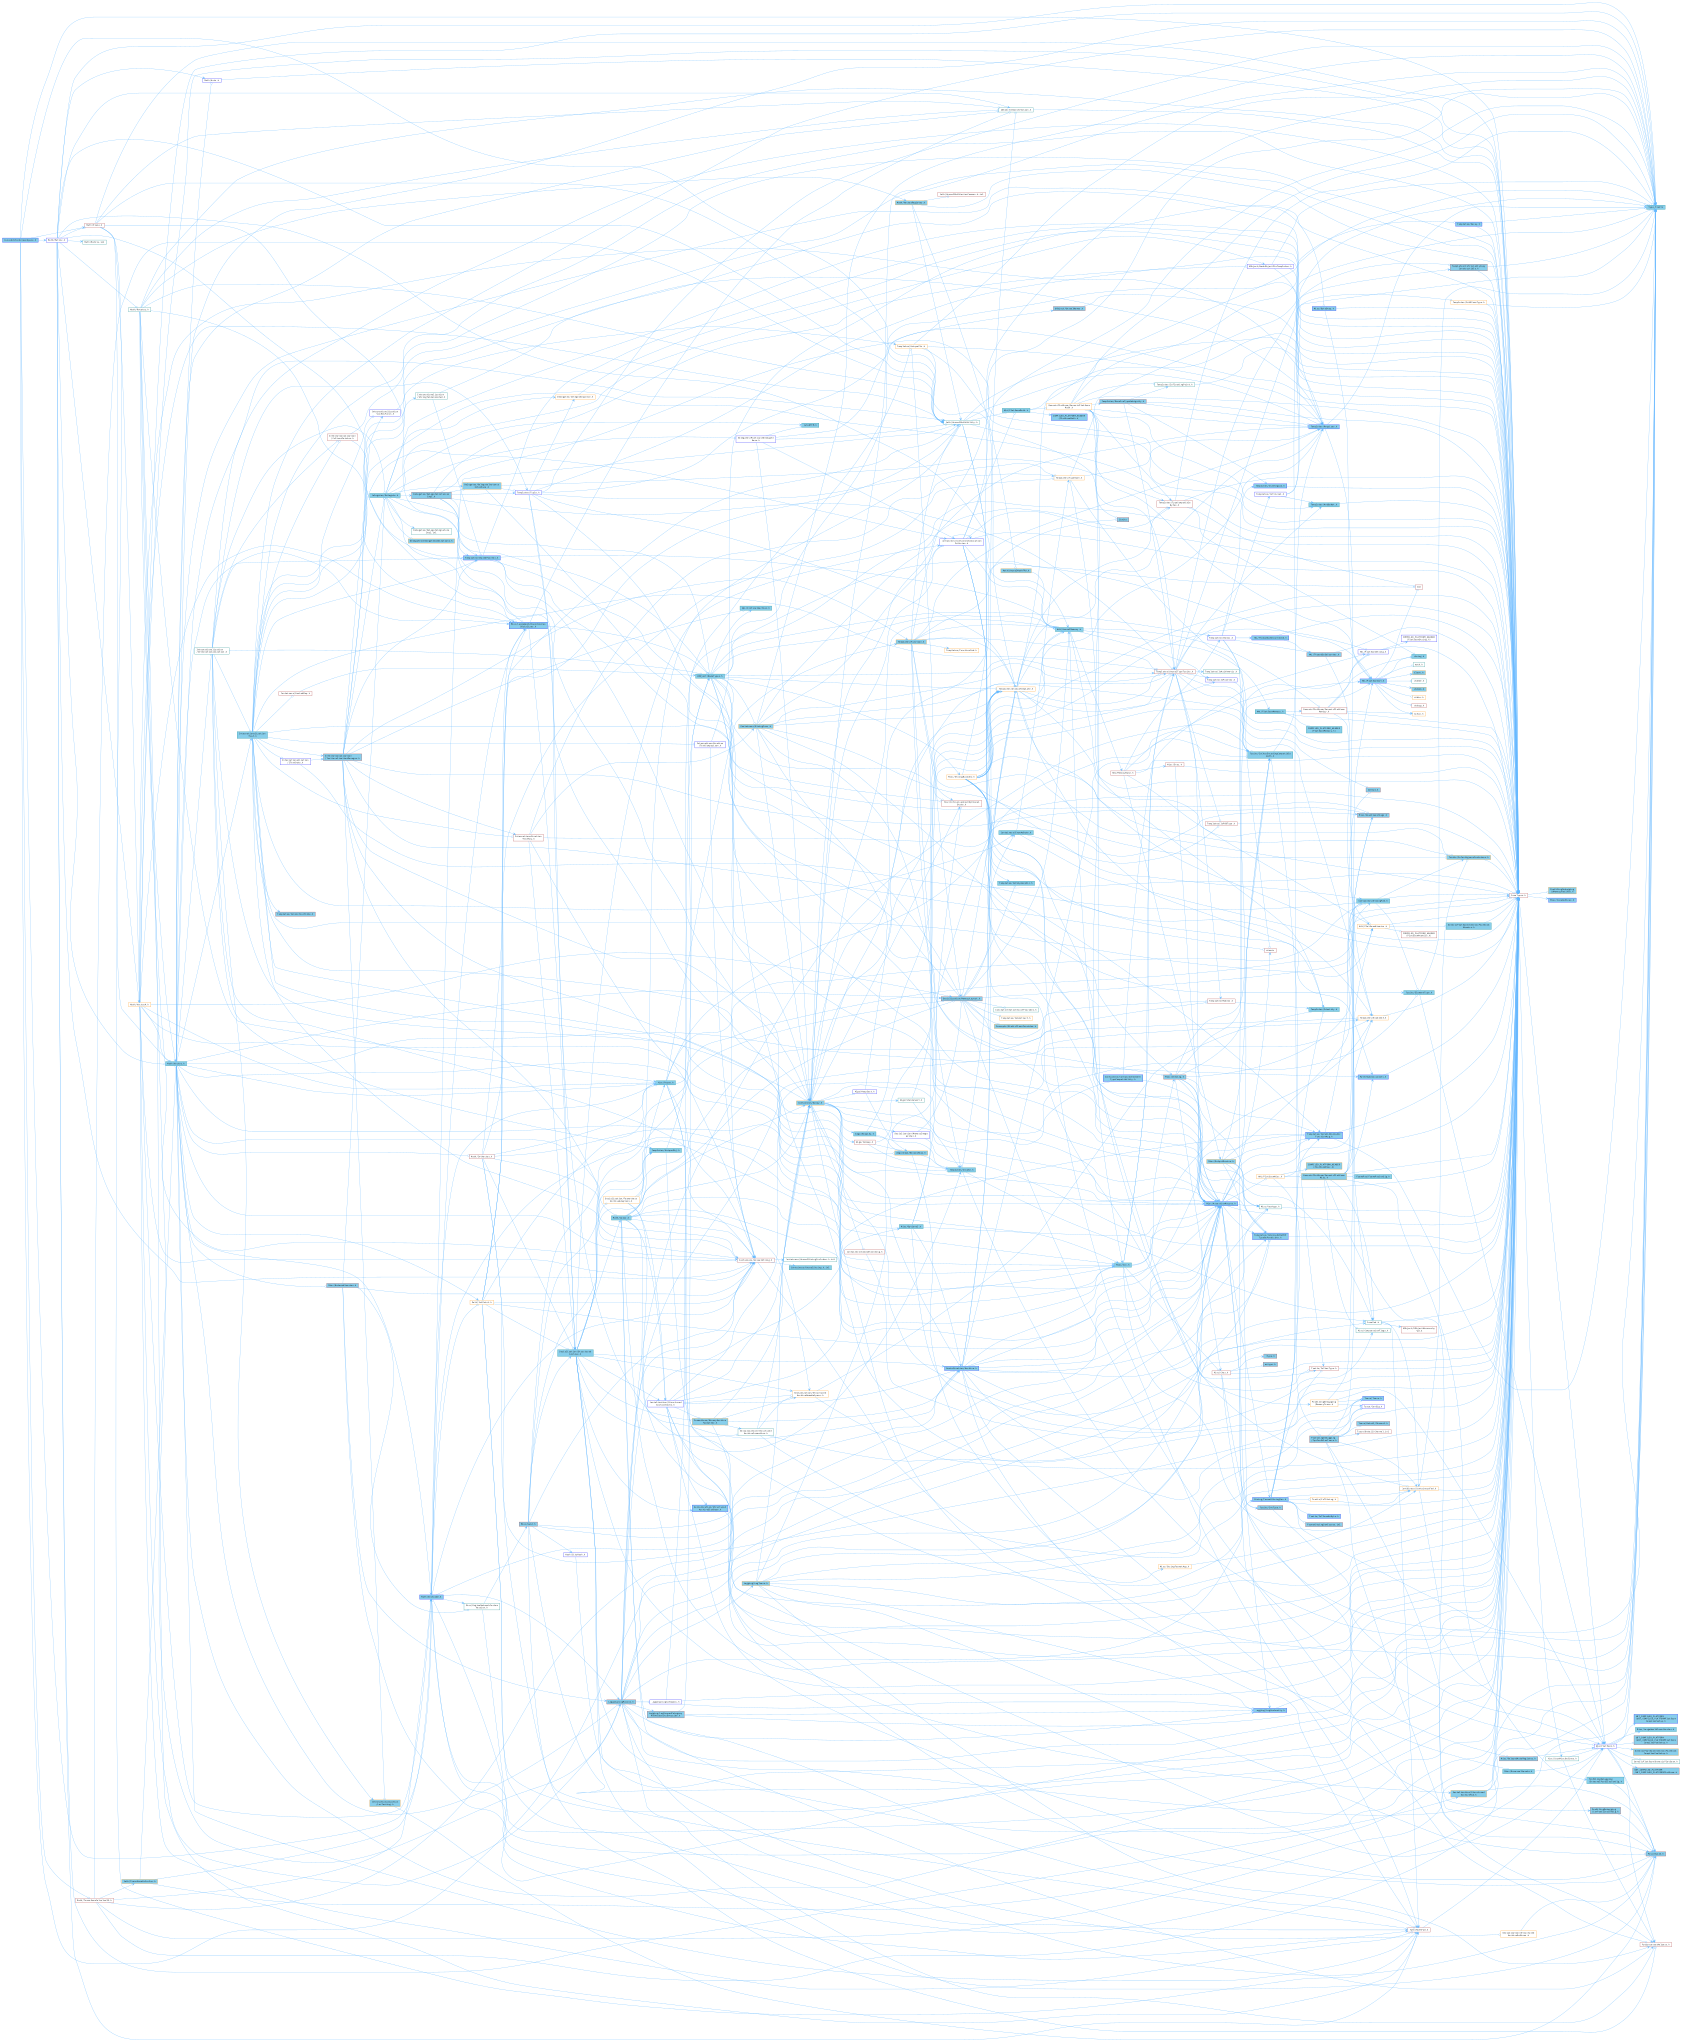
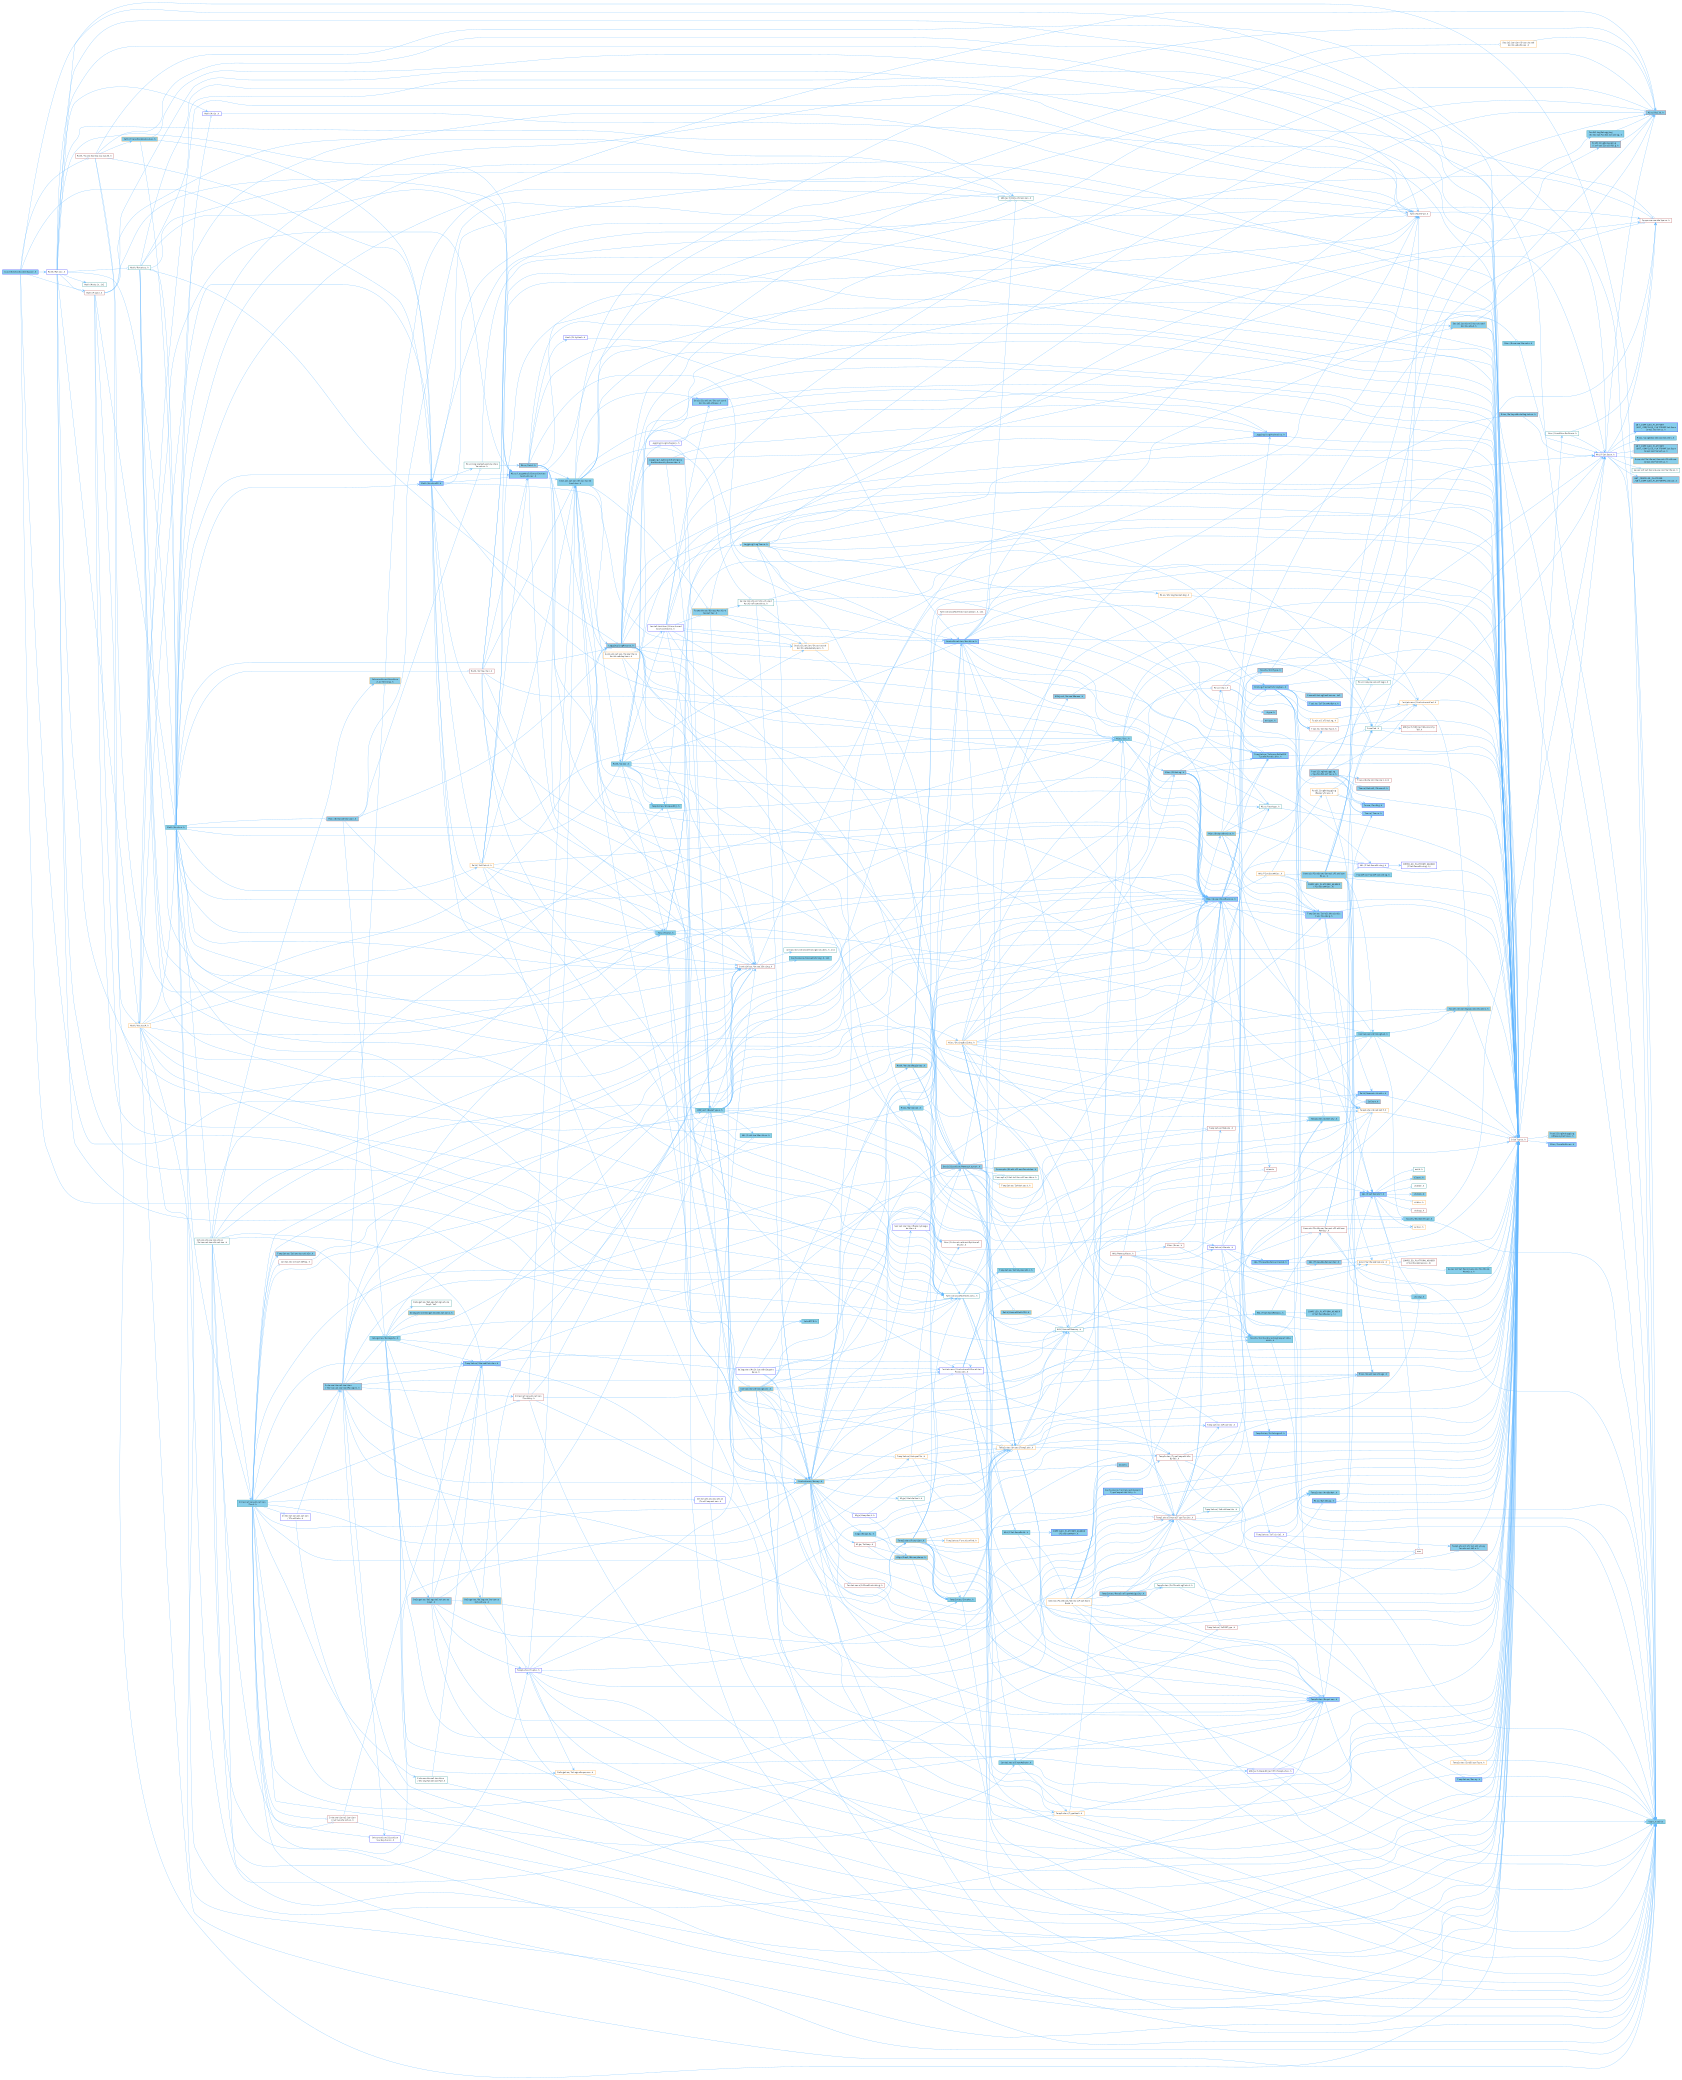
(1069, 629) -> (1069, 1330)
(620, 1378) -> none
(1373, 1407) -> (1373, 805)
